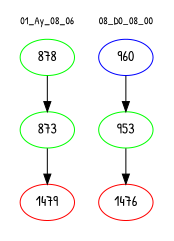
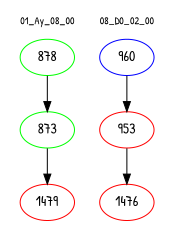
(47, 22) -> (48, 22)
(126, 22) -> (127, 22)
(126, 130) -> (127, 130)
